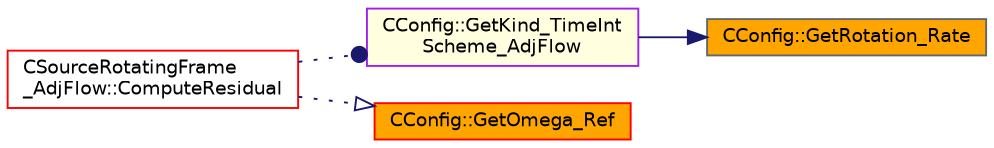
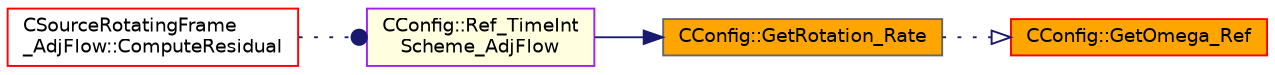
(503, 37) -> (481, 37)
(327, 100) -> (967, 37)
